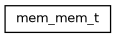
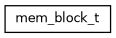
(58, 19) -> (58, 19)
